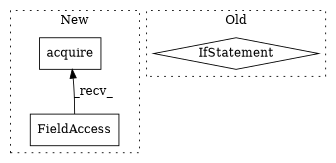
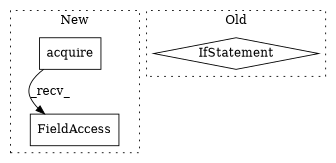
(74, 96) -> (29, 87)
